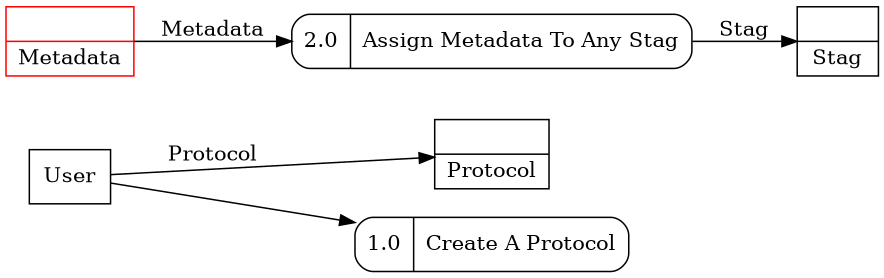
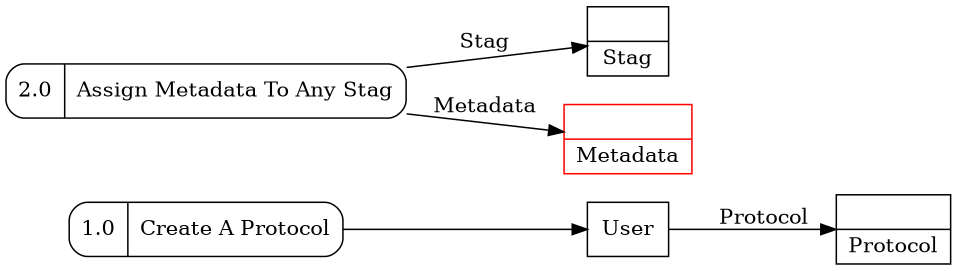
(205, 41) -> (477, 122)
(225, 202) -> (457, 229)
